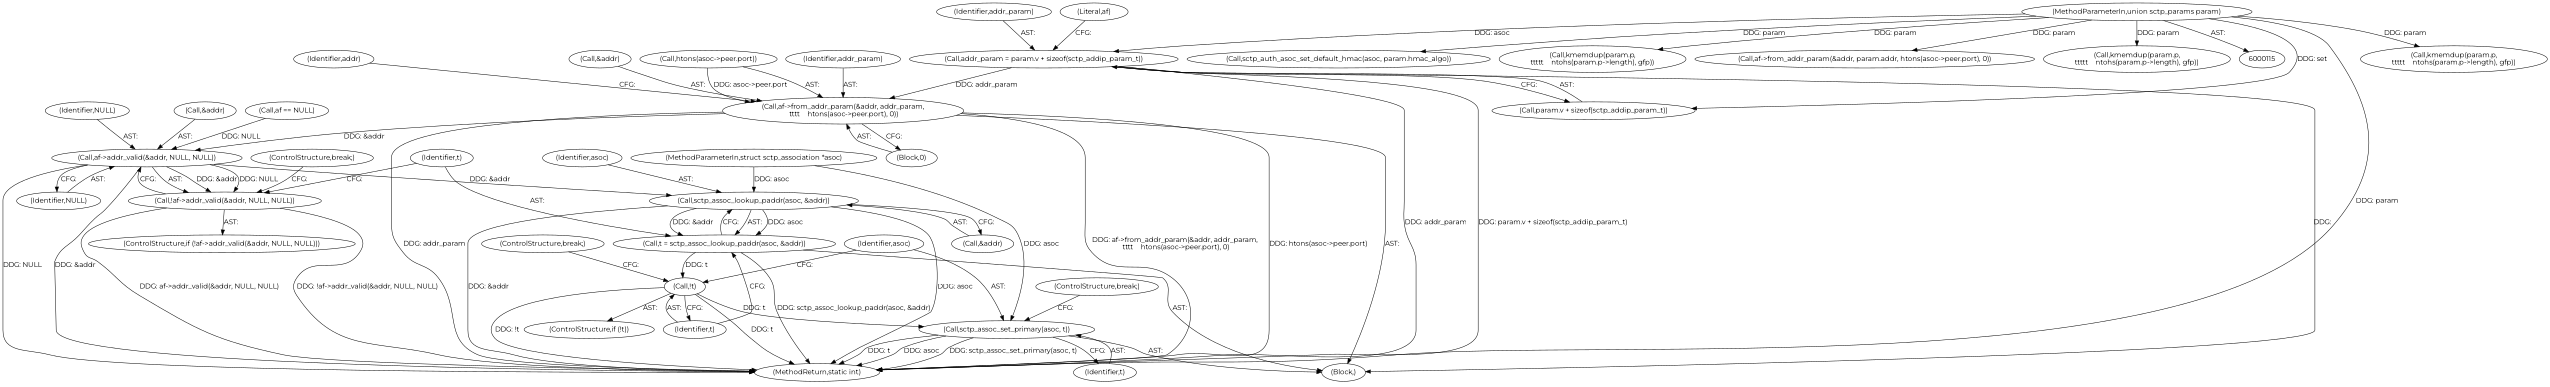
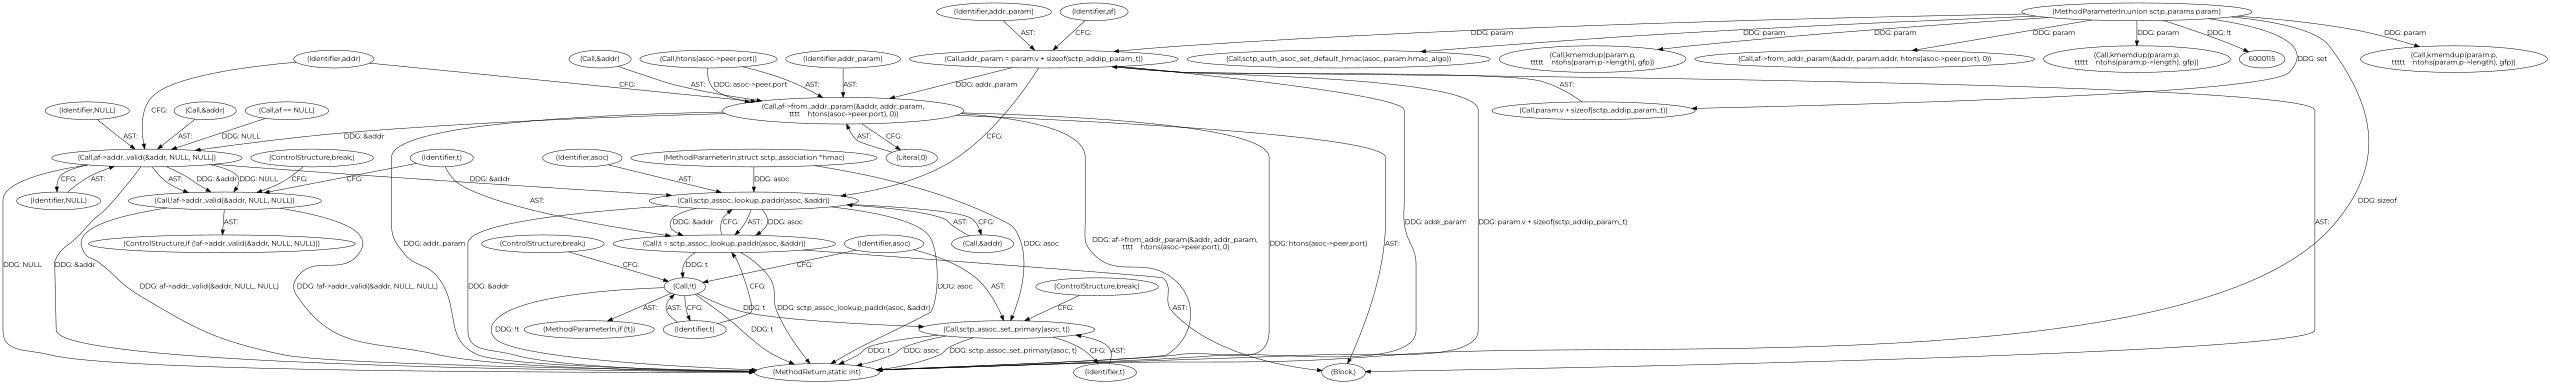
(1094, 12) -> (1094, 12)
(1492, 33) -> (1492, 33)
(2219, 33) -> (2219, 33)
(1340, 75) -> (959, 157)
(754, 158) -> (754, 158)
(912, 158) -> (912, 158)
(146, 188) -> (198, 77)
(2377, 201) -> (2377, 201)
(2323, 222) -> (2323, 222)
(589, 330) -> (589, 330)
(1210, 365) -> none
